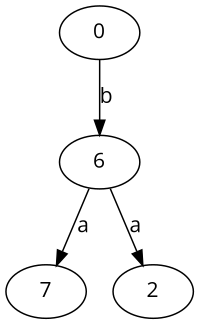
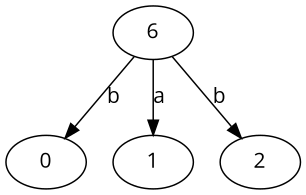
(100, 90) -> (104, 92)
(135, 227) -> (219, 97)
(46, 292) -> (153, 162)
